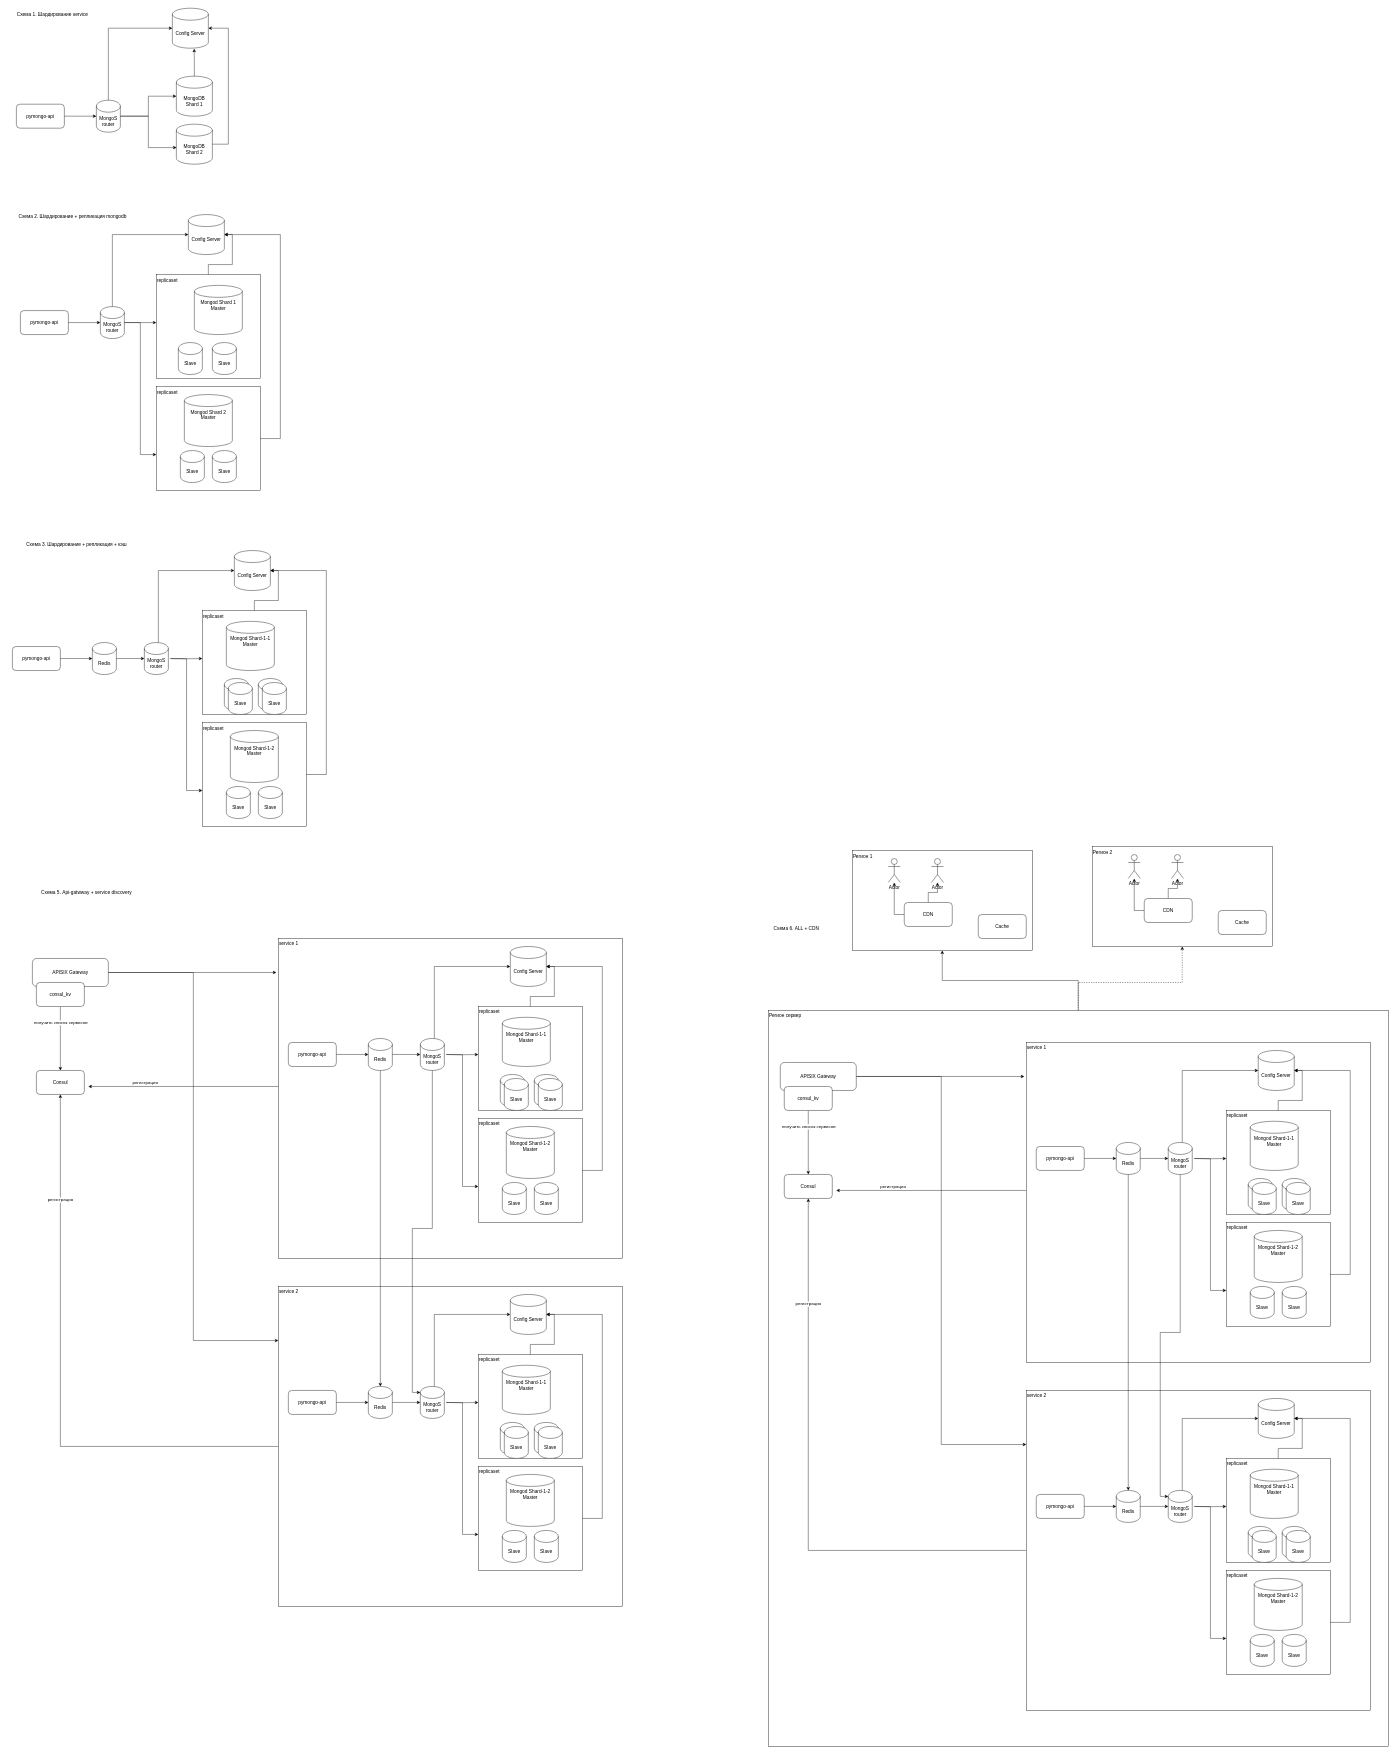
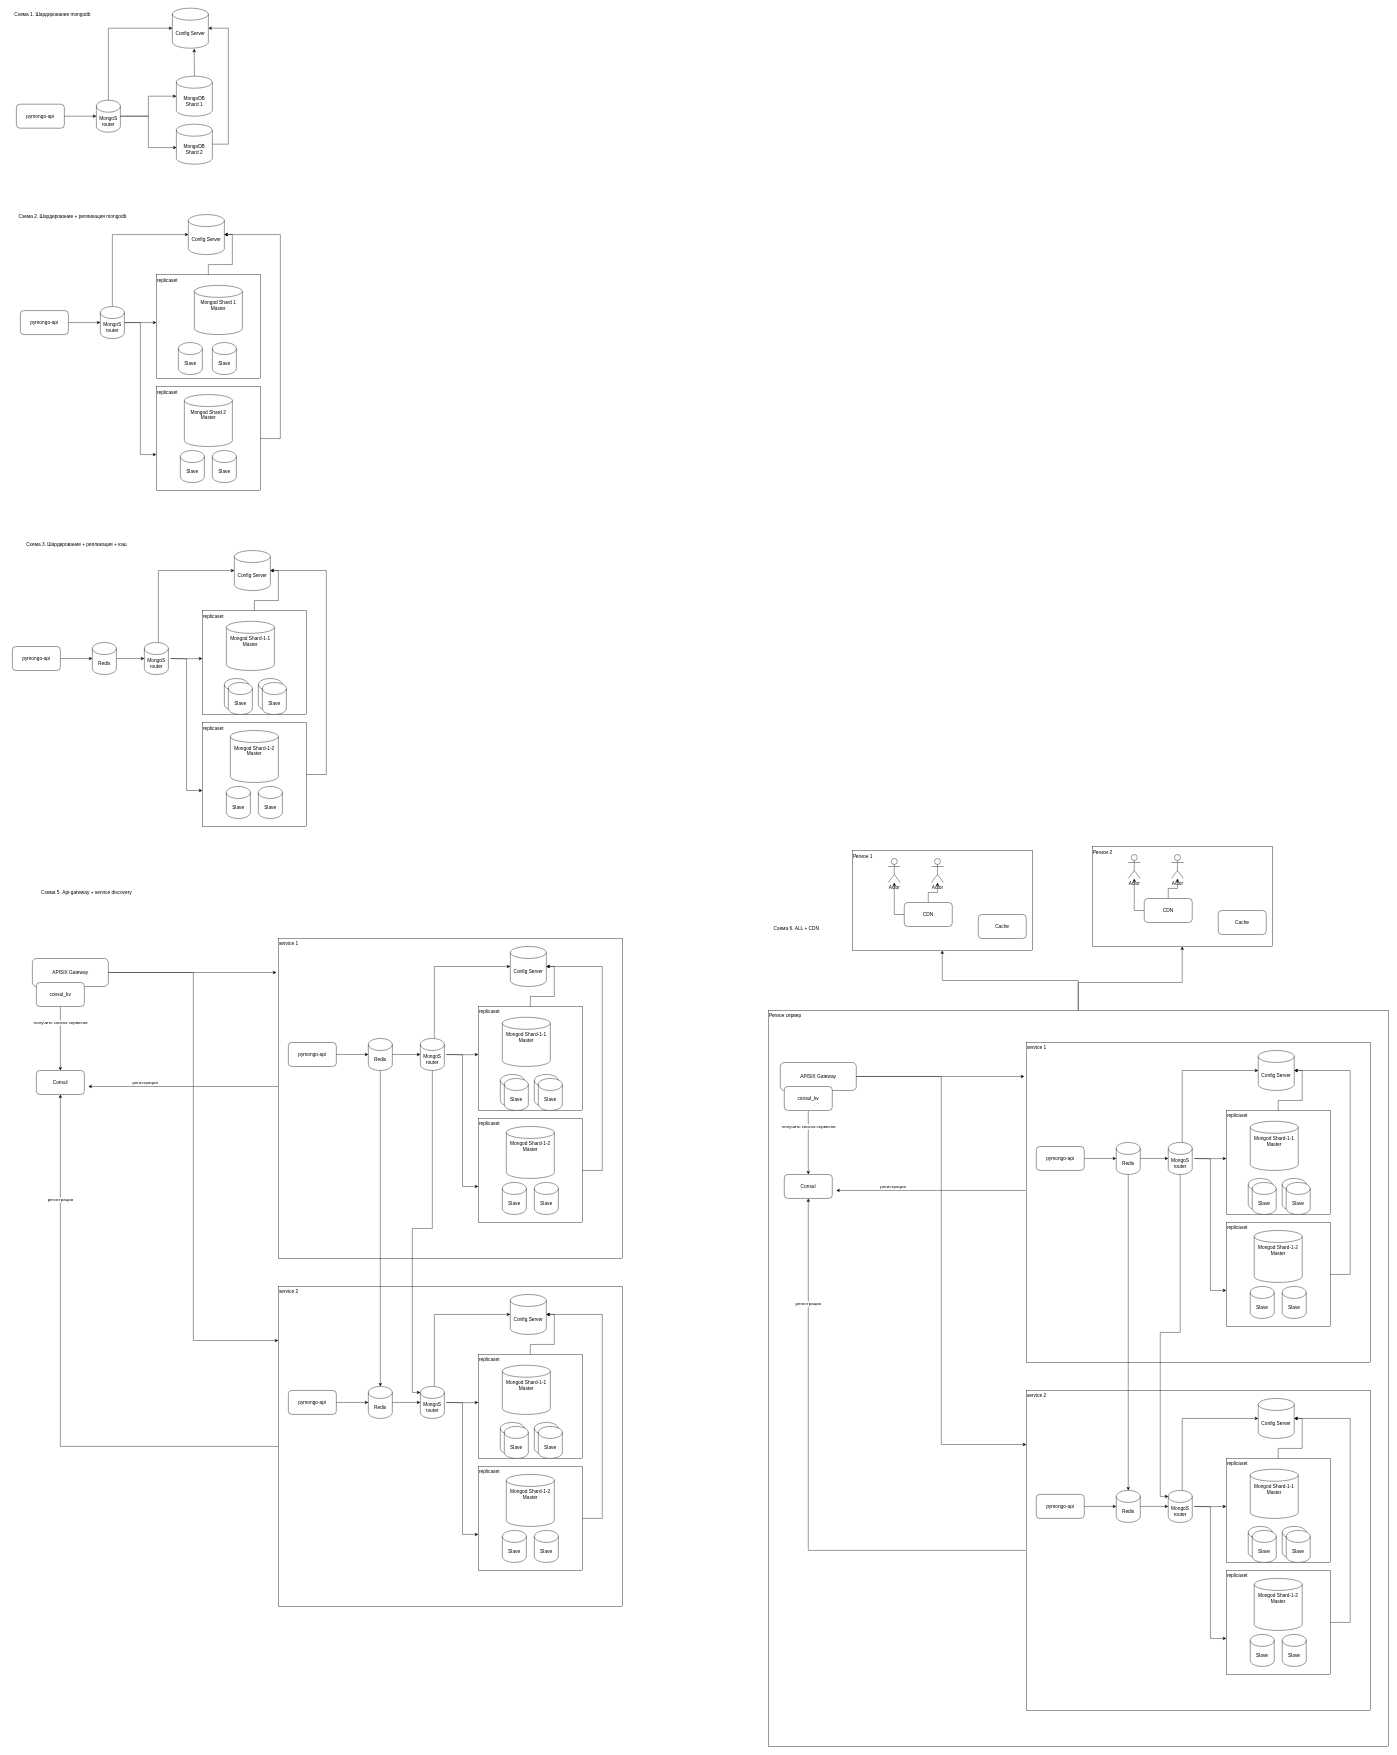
(52, 14) -> (52, 14)
(1147, 983) -> (1147, 983)
